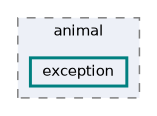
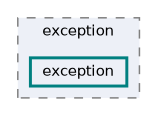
(79, 32) -> (79, 32)
